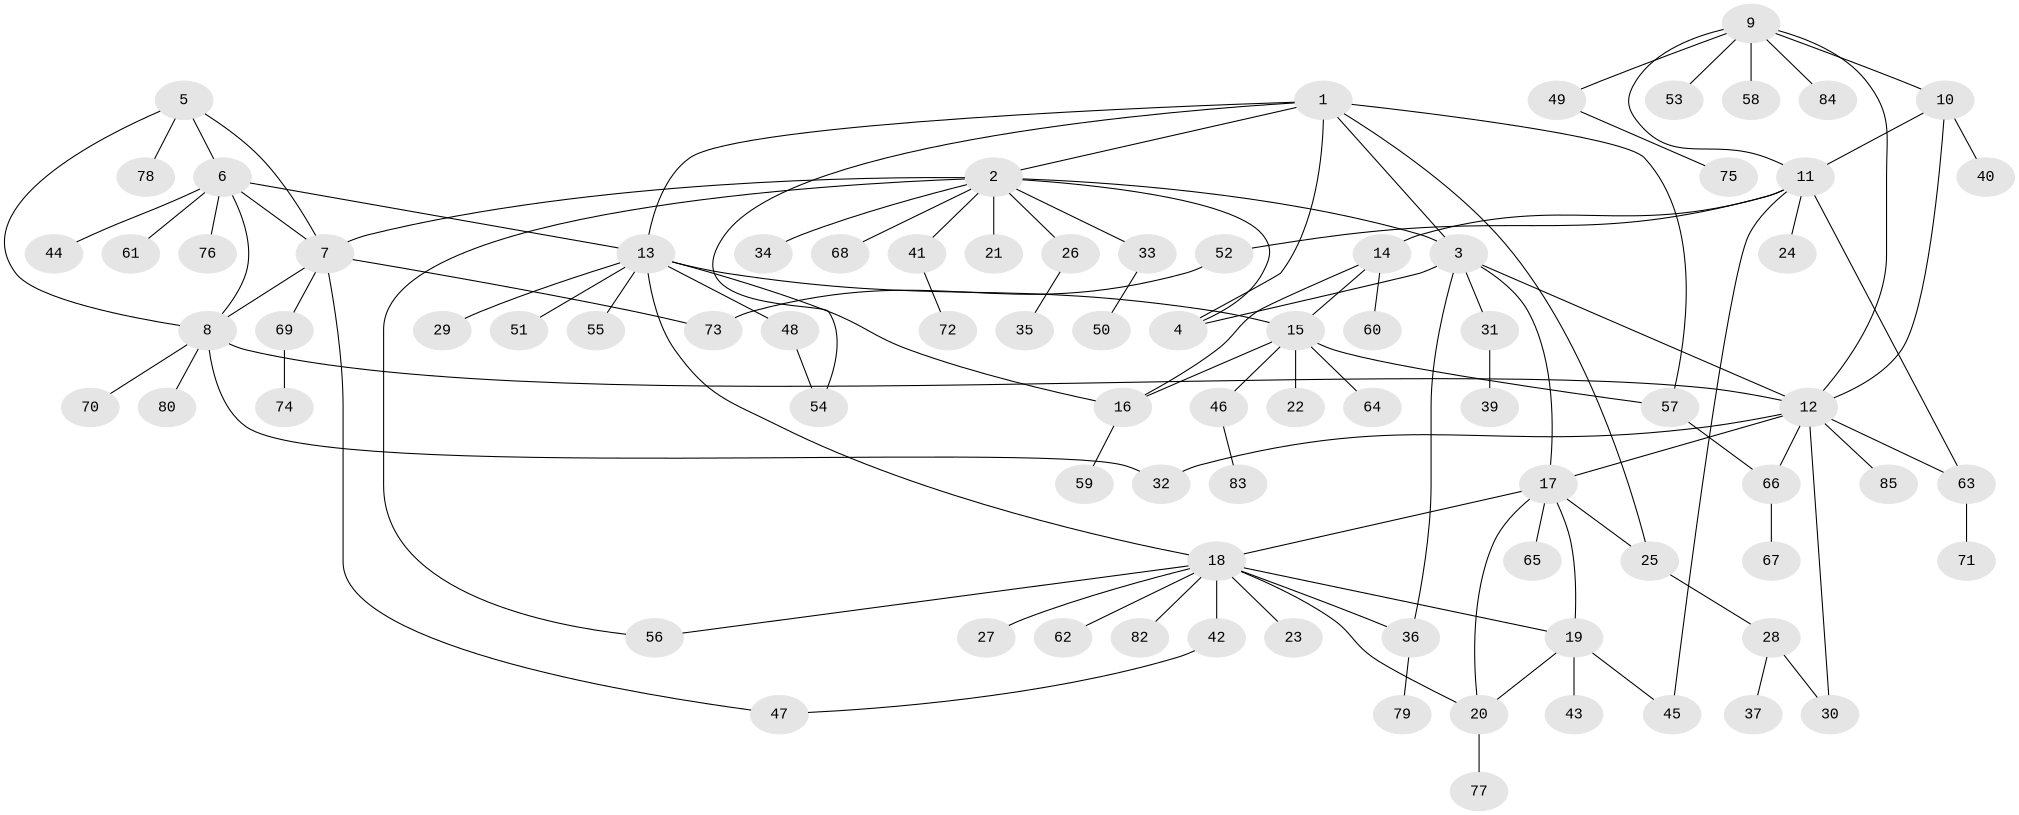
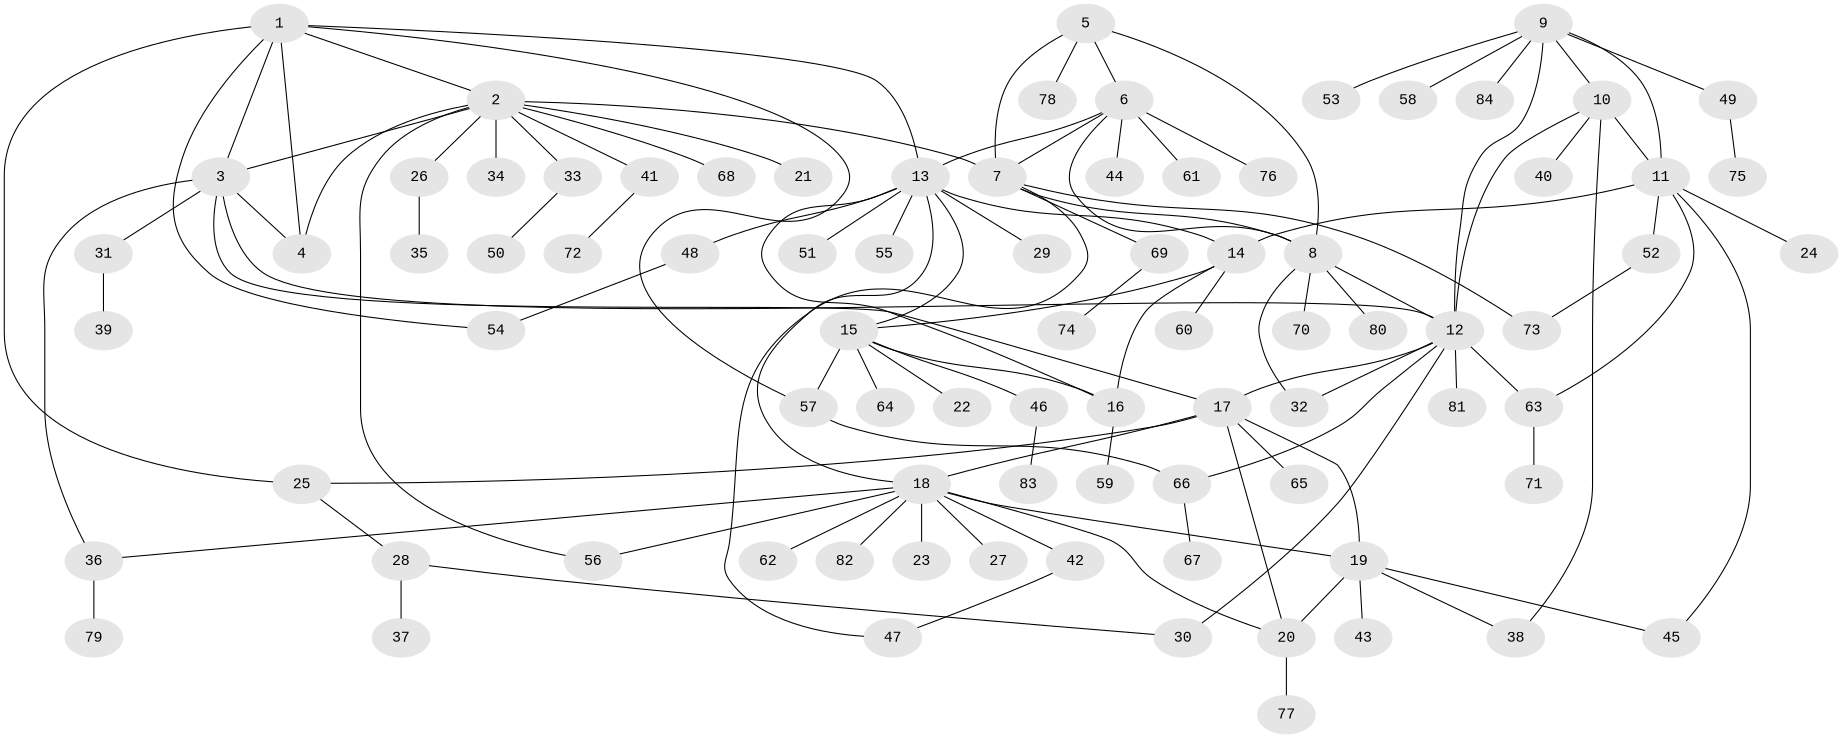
none -> (1051, 214)
(1889, 484) -> (1457, 407)
none -> (1516, 638)
